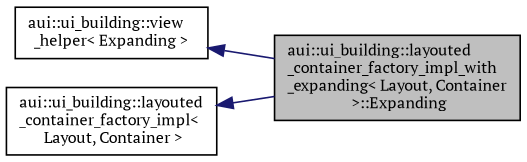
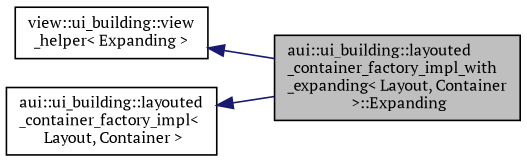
(112, 33) -> (112, 33)
